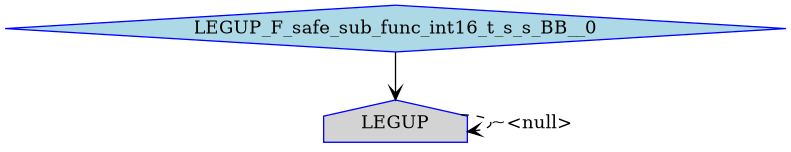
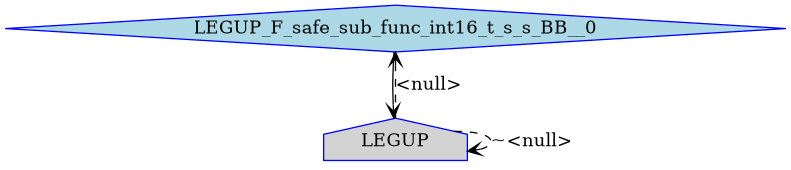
none -> (396, 92)
